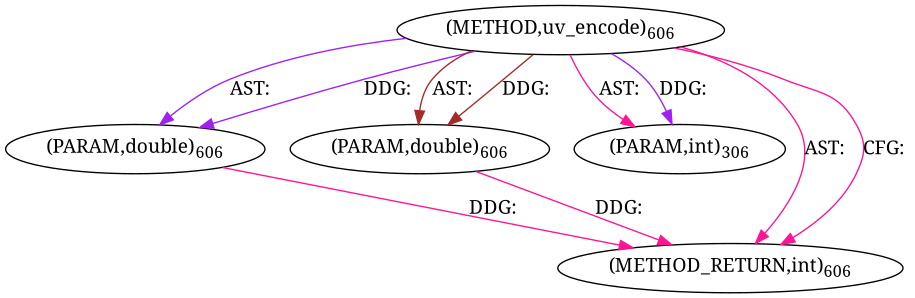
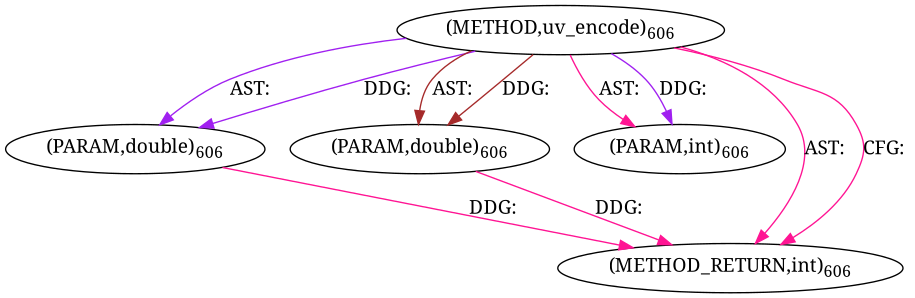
(736, 147) -> (736, 147)
